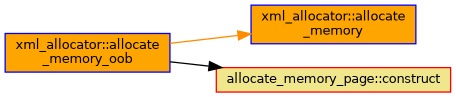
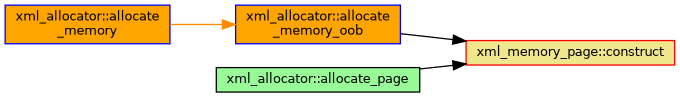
(204, 39) -> (196, 24)
none -> (318, 80)
(333, 80) -> (570, 53)
